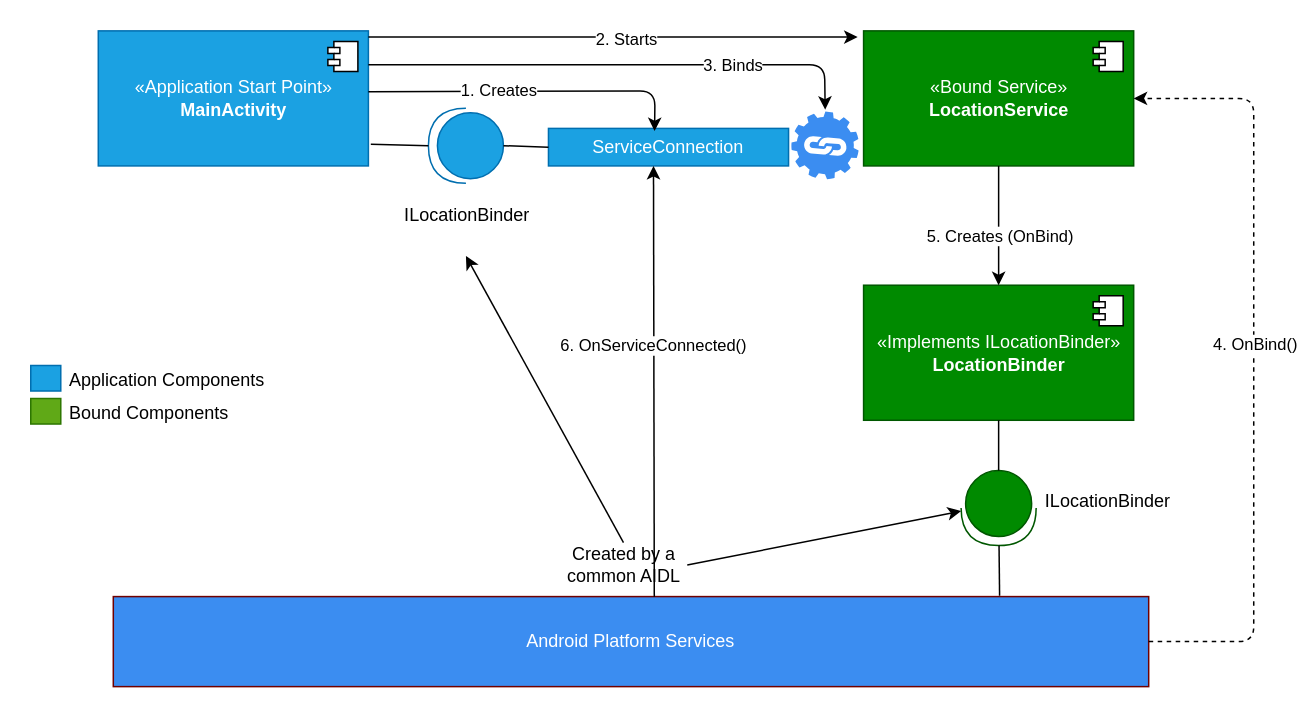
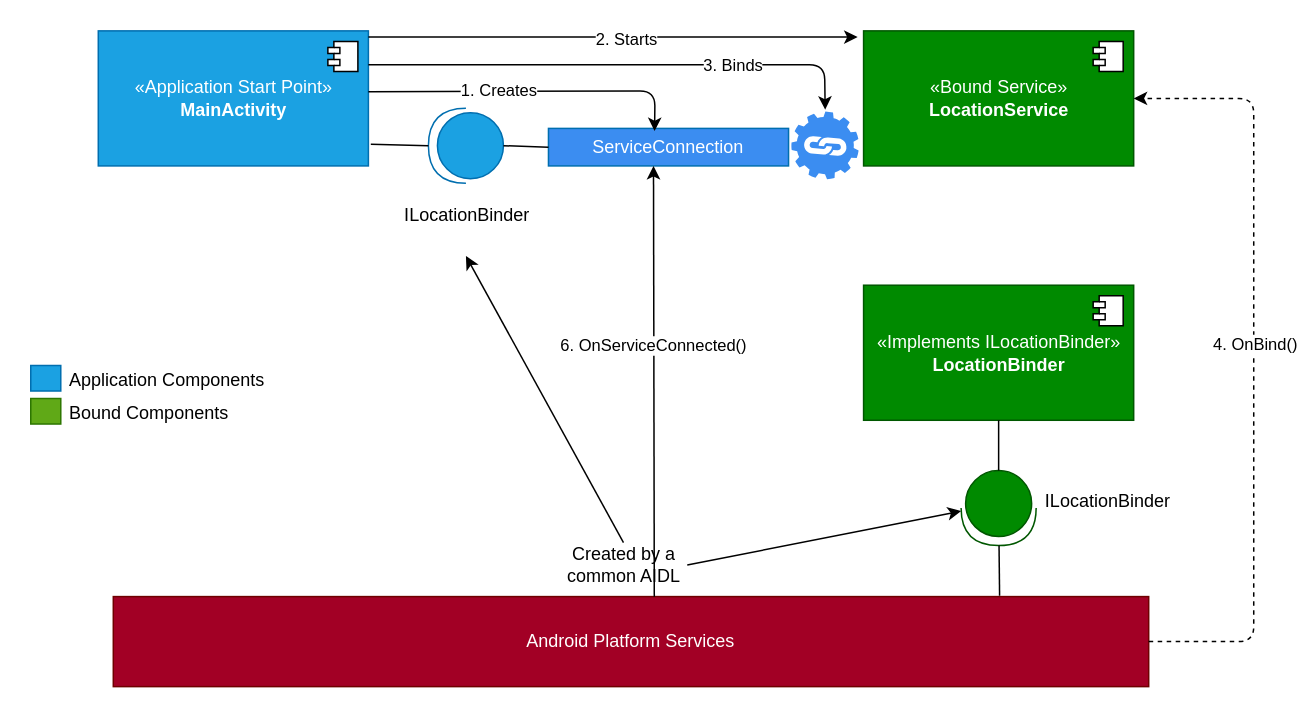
(668, 147) -> (668, 147)
(998, 220) -> none
(631, 641) -> (631, 641)
